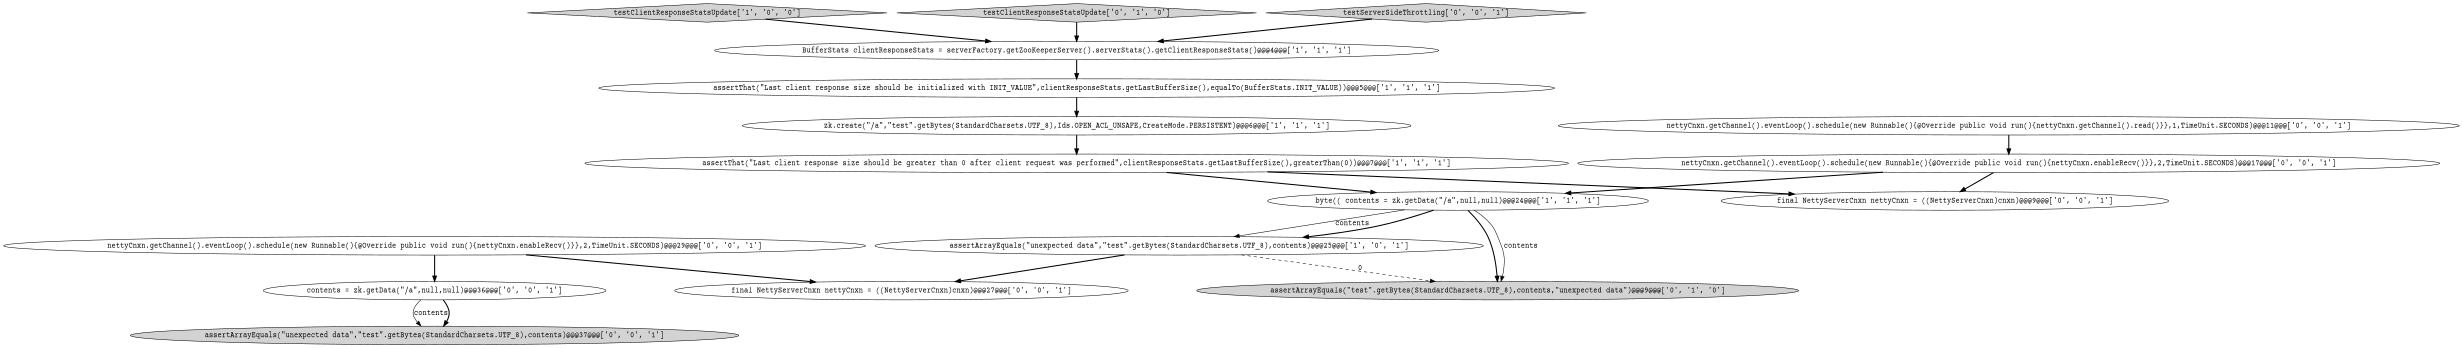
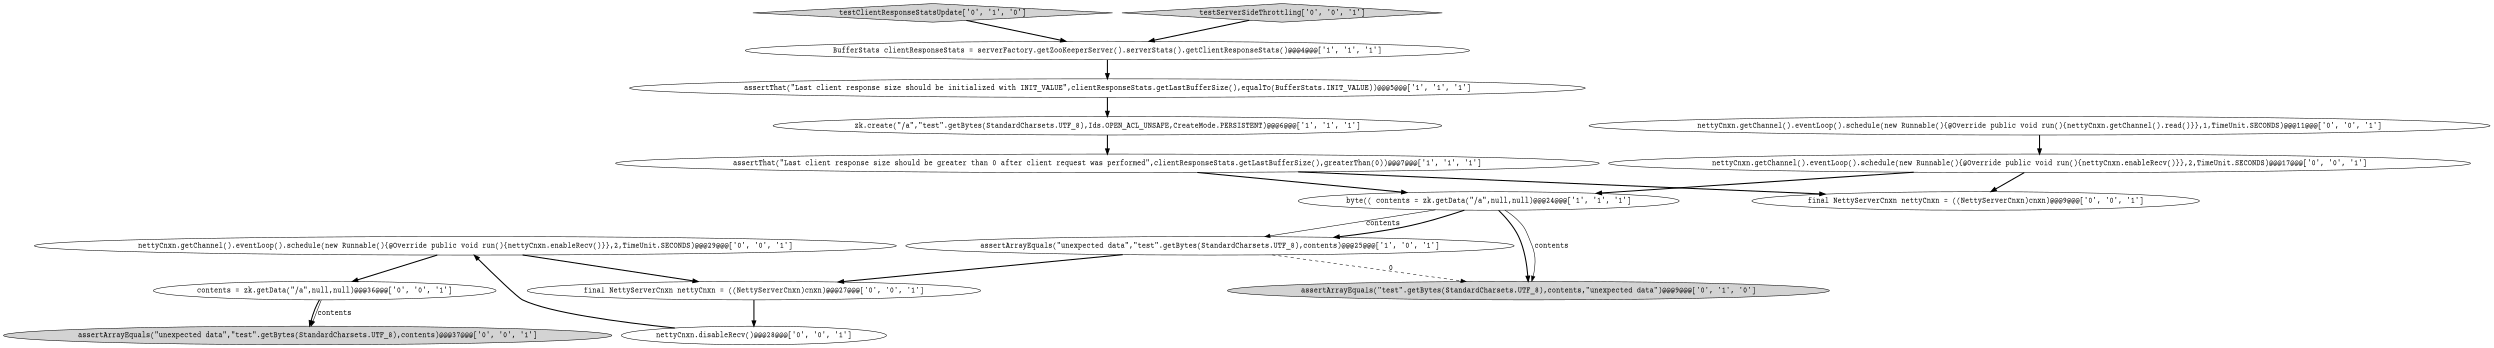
(707, 13) -> none
none -> (754, 335)
